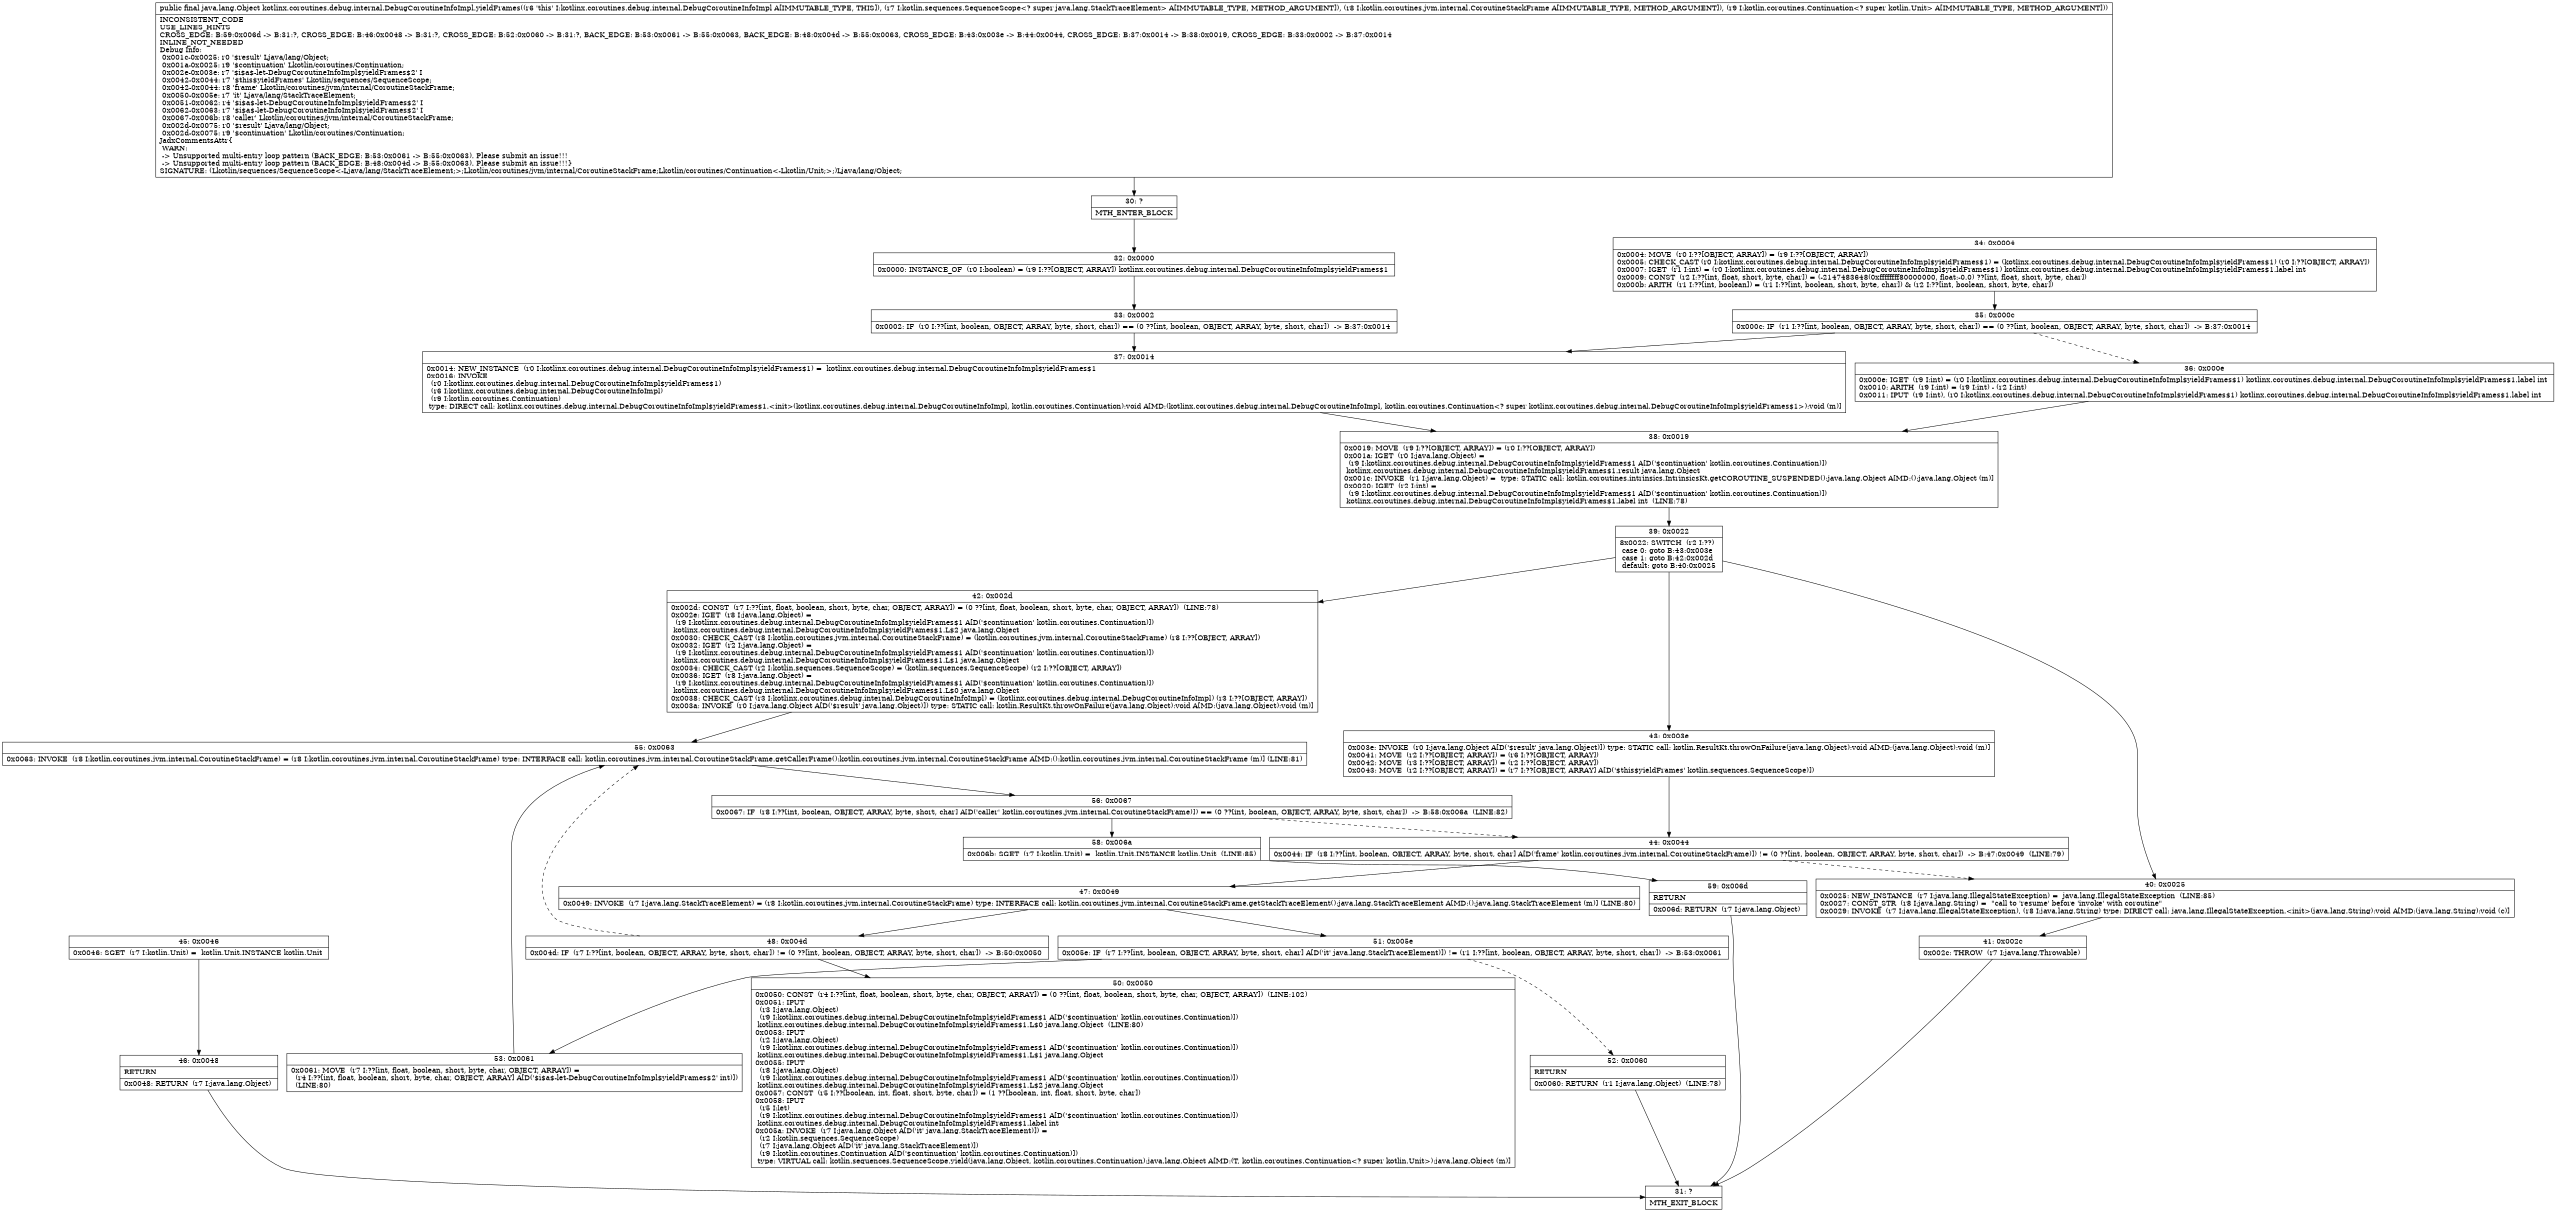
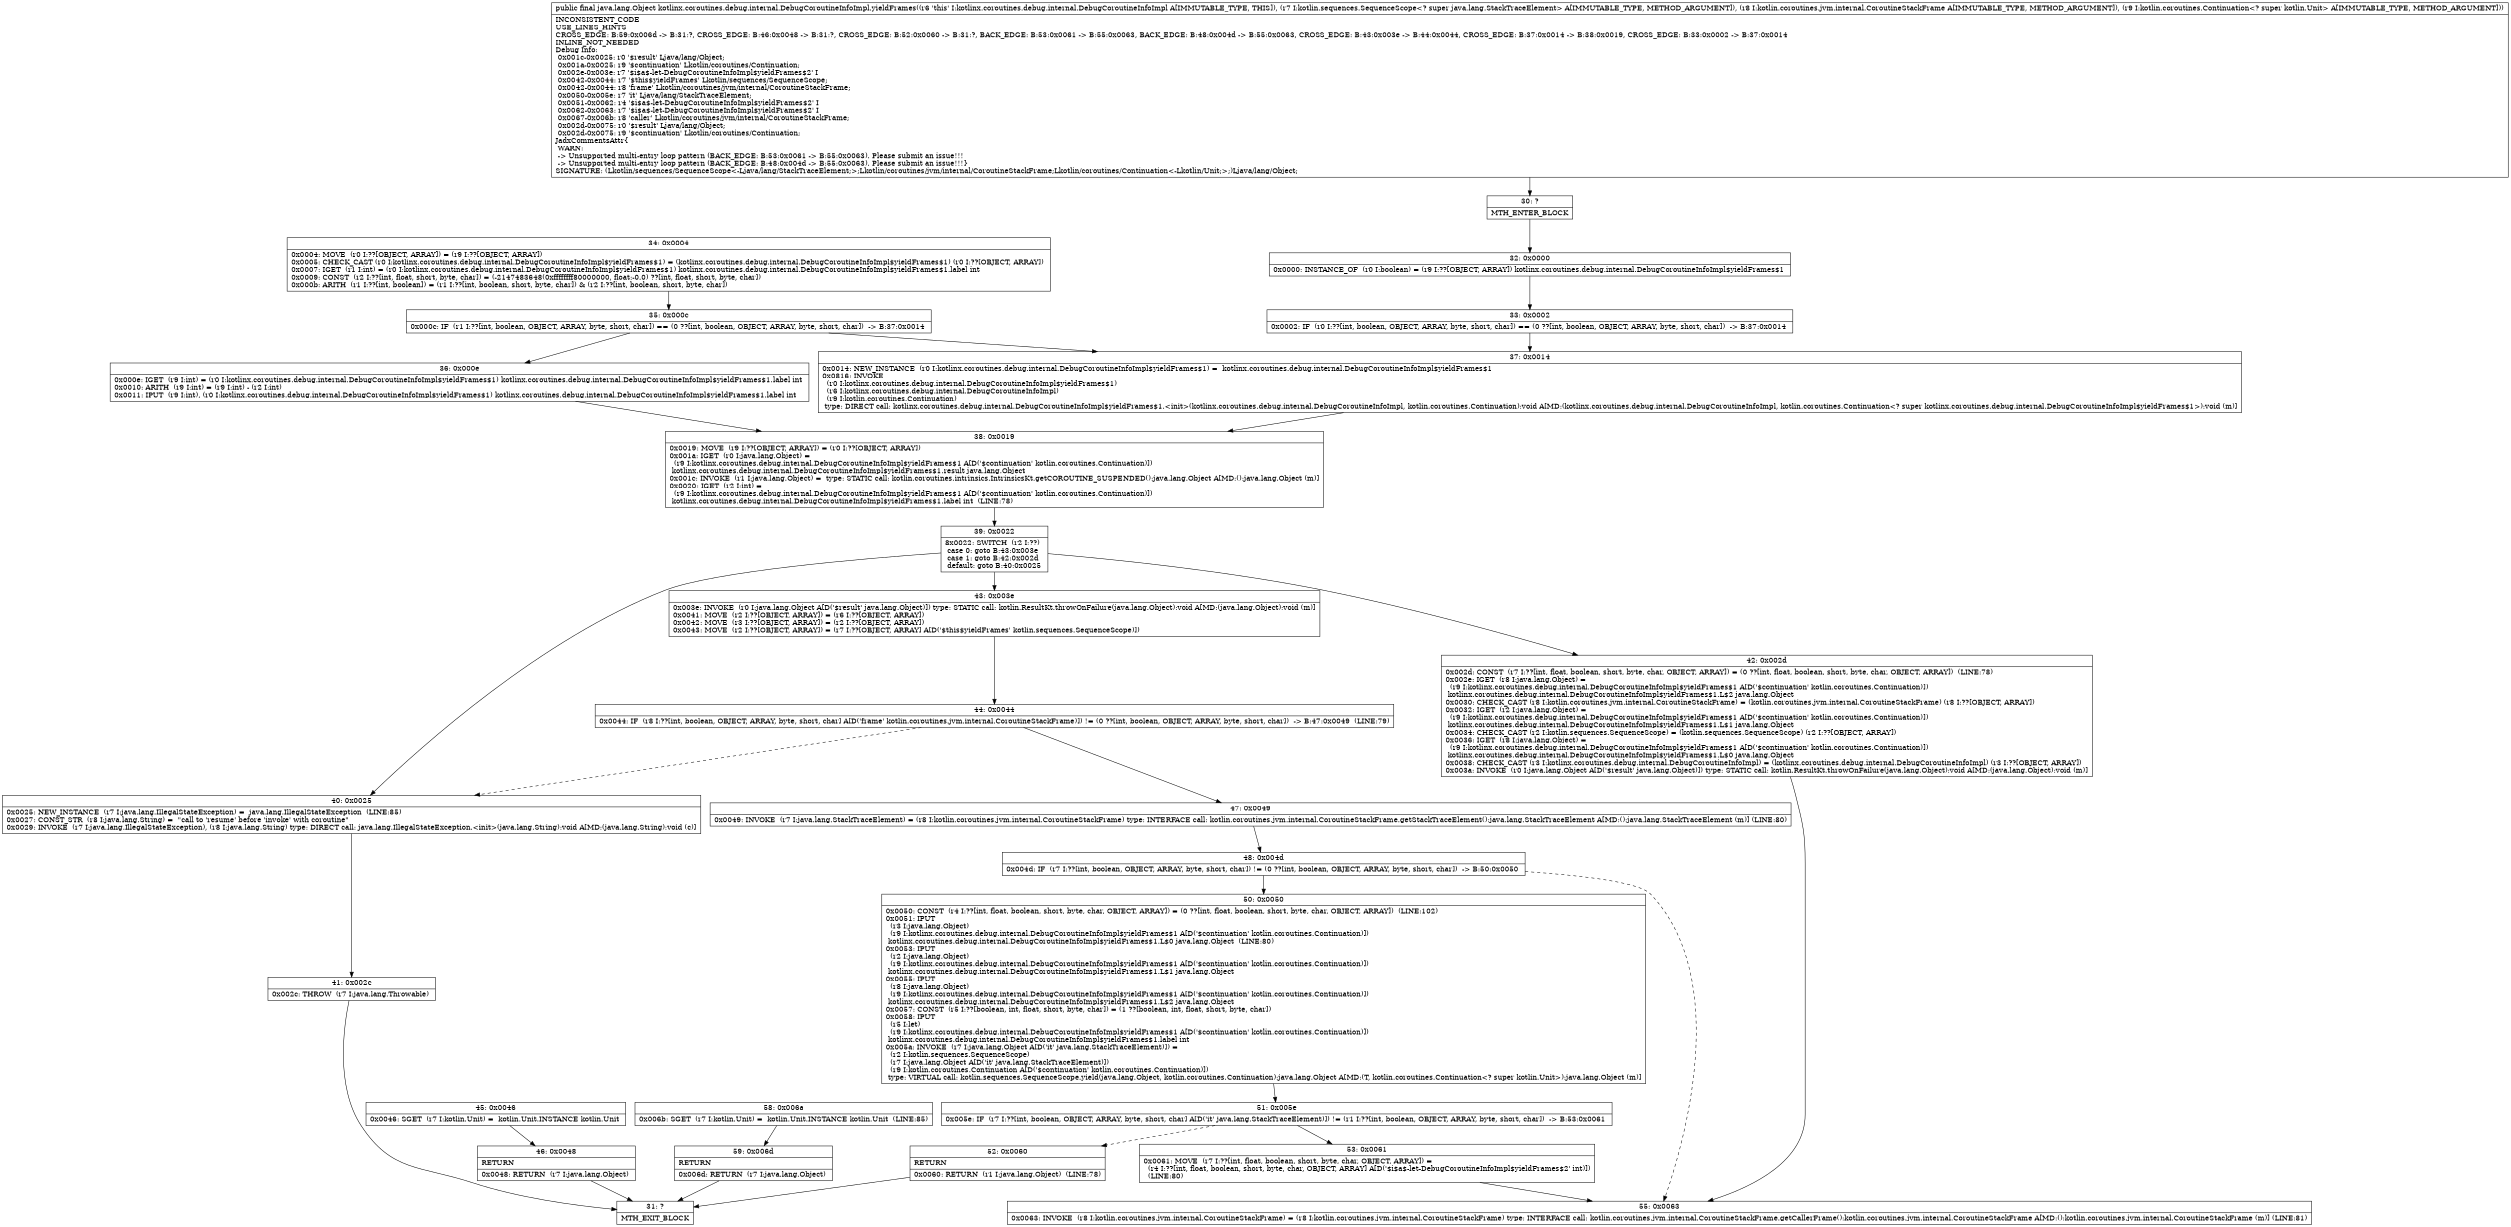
(2084, 347) -> (580, 347)
(460, 376) -> (855, 376)
(1112, 807) -> none
(1244, 922) -> (1274, 1090)
